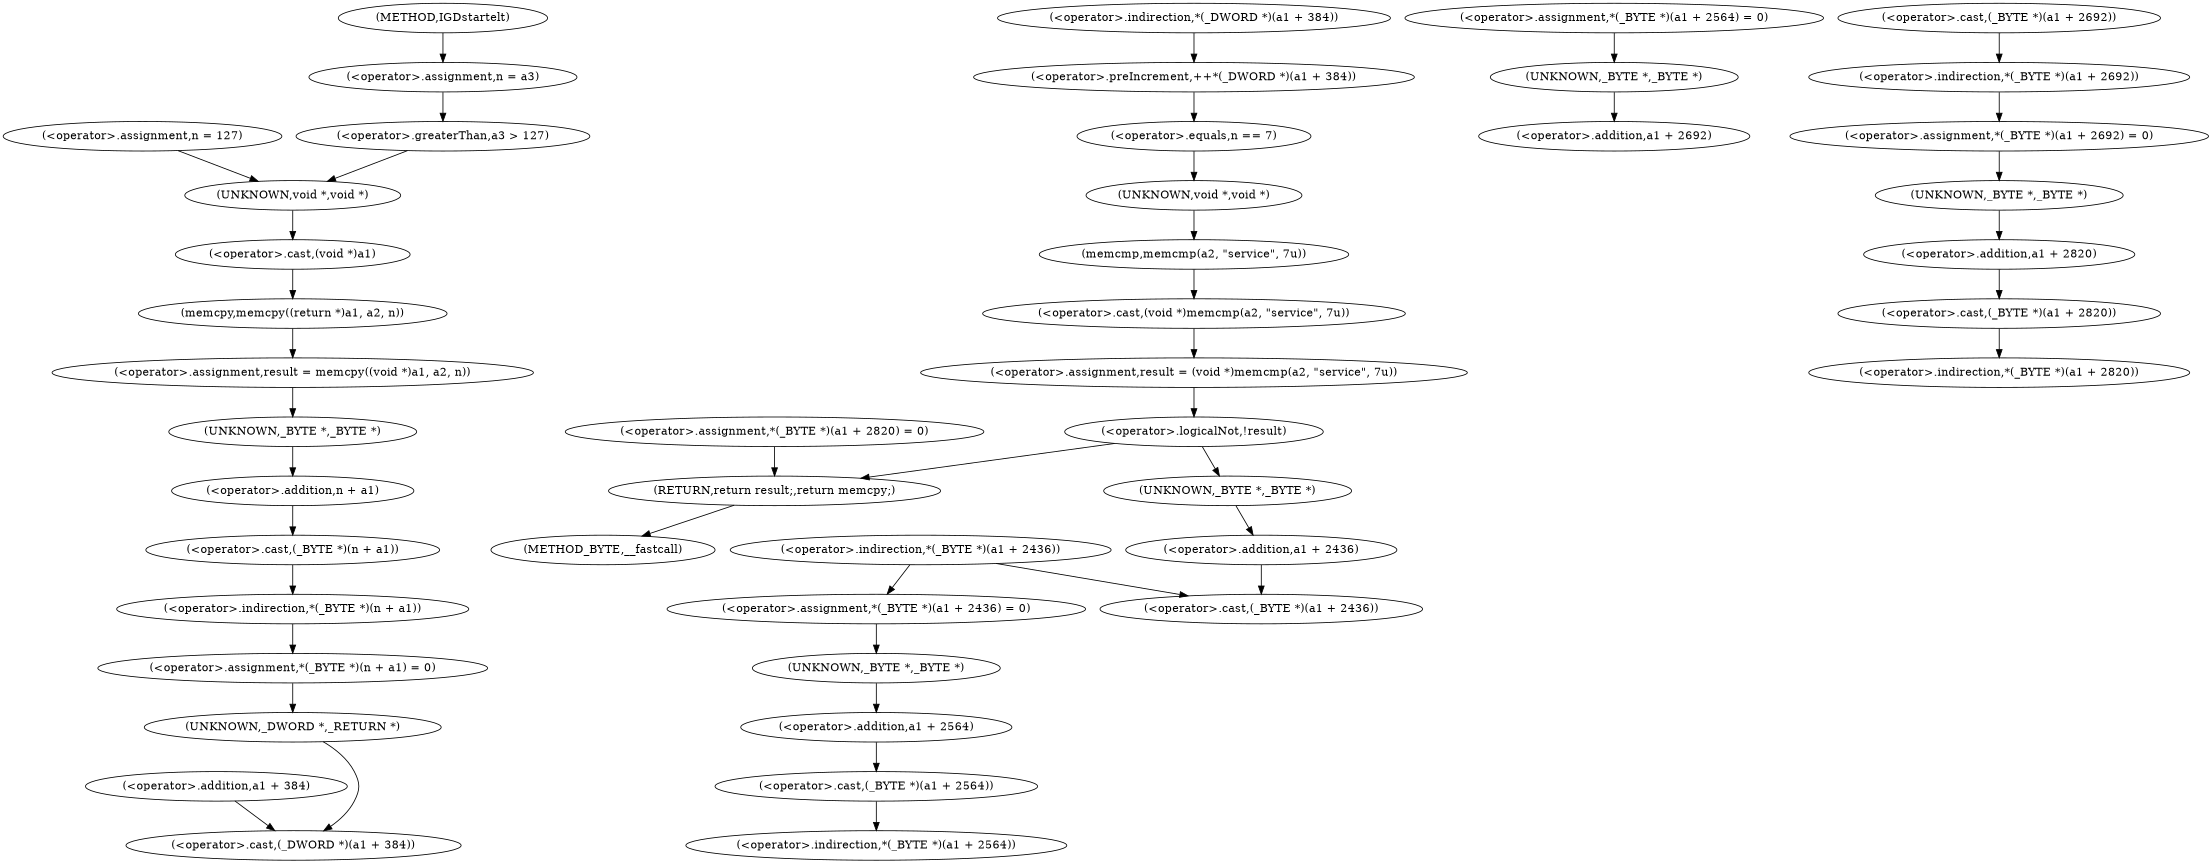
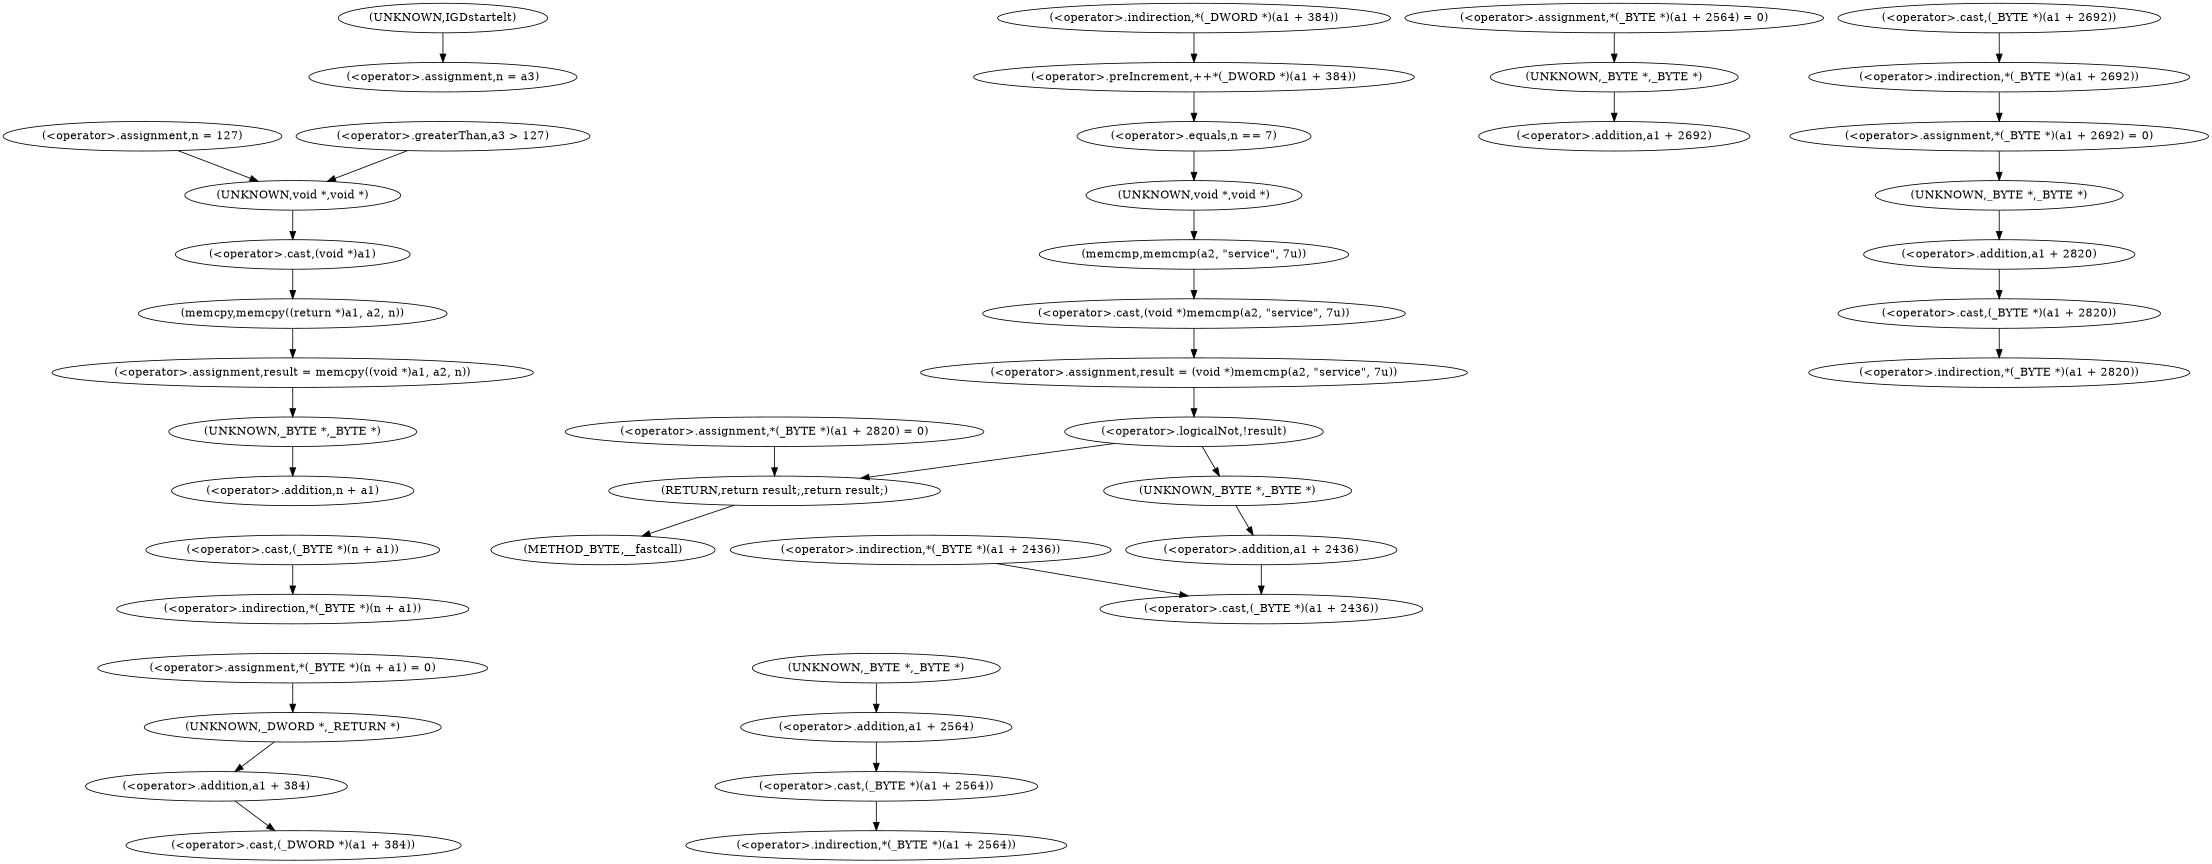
(443, 18) -> (443, 18)
(443, 103) -> none
(775, 491) -> (775, 491)
(293, 516) -> none
(876, 609) -> none
(293, 635) -> none
(358, 782) -> (258, 754)
